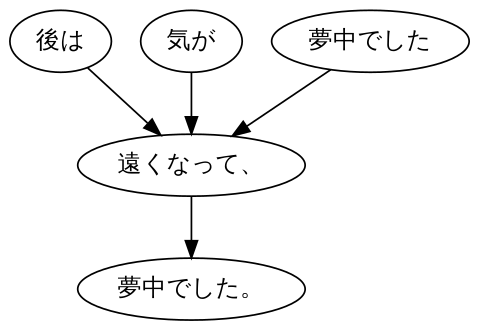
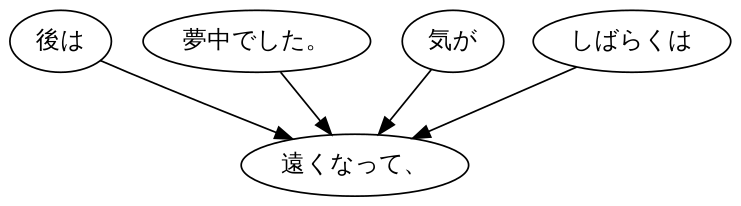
(370, 41) -> (632, 41)
(191, 219) -> (300, 97)
